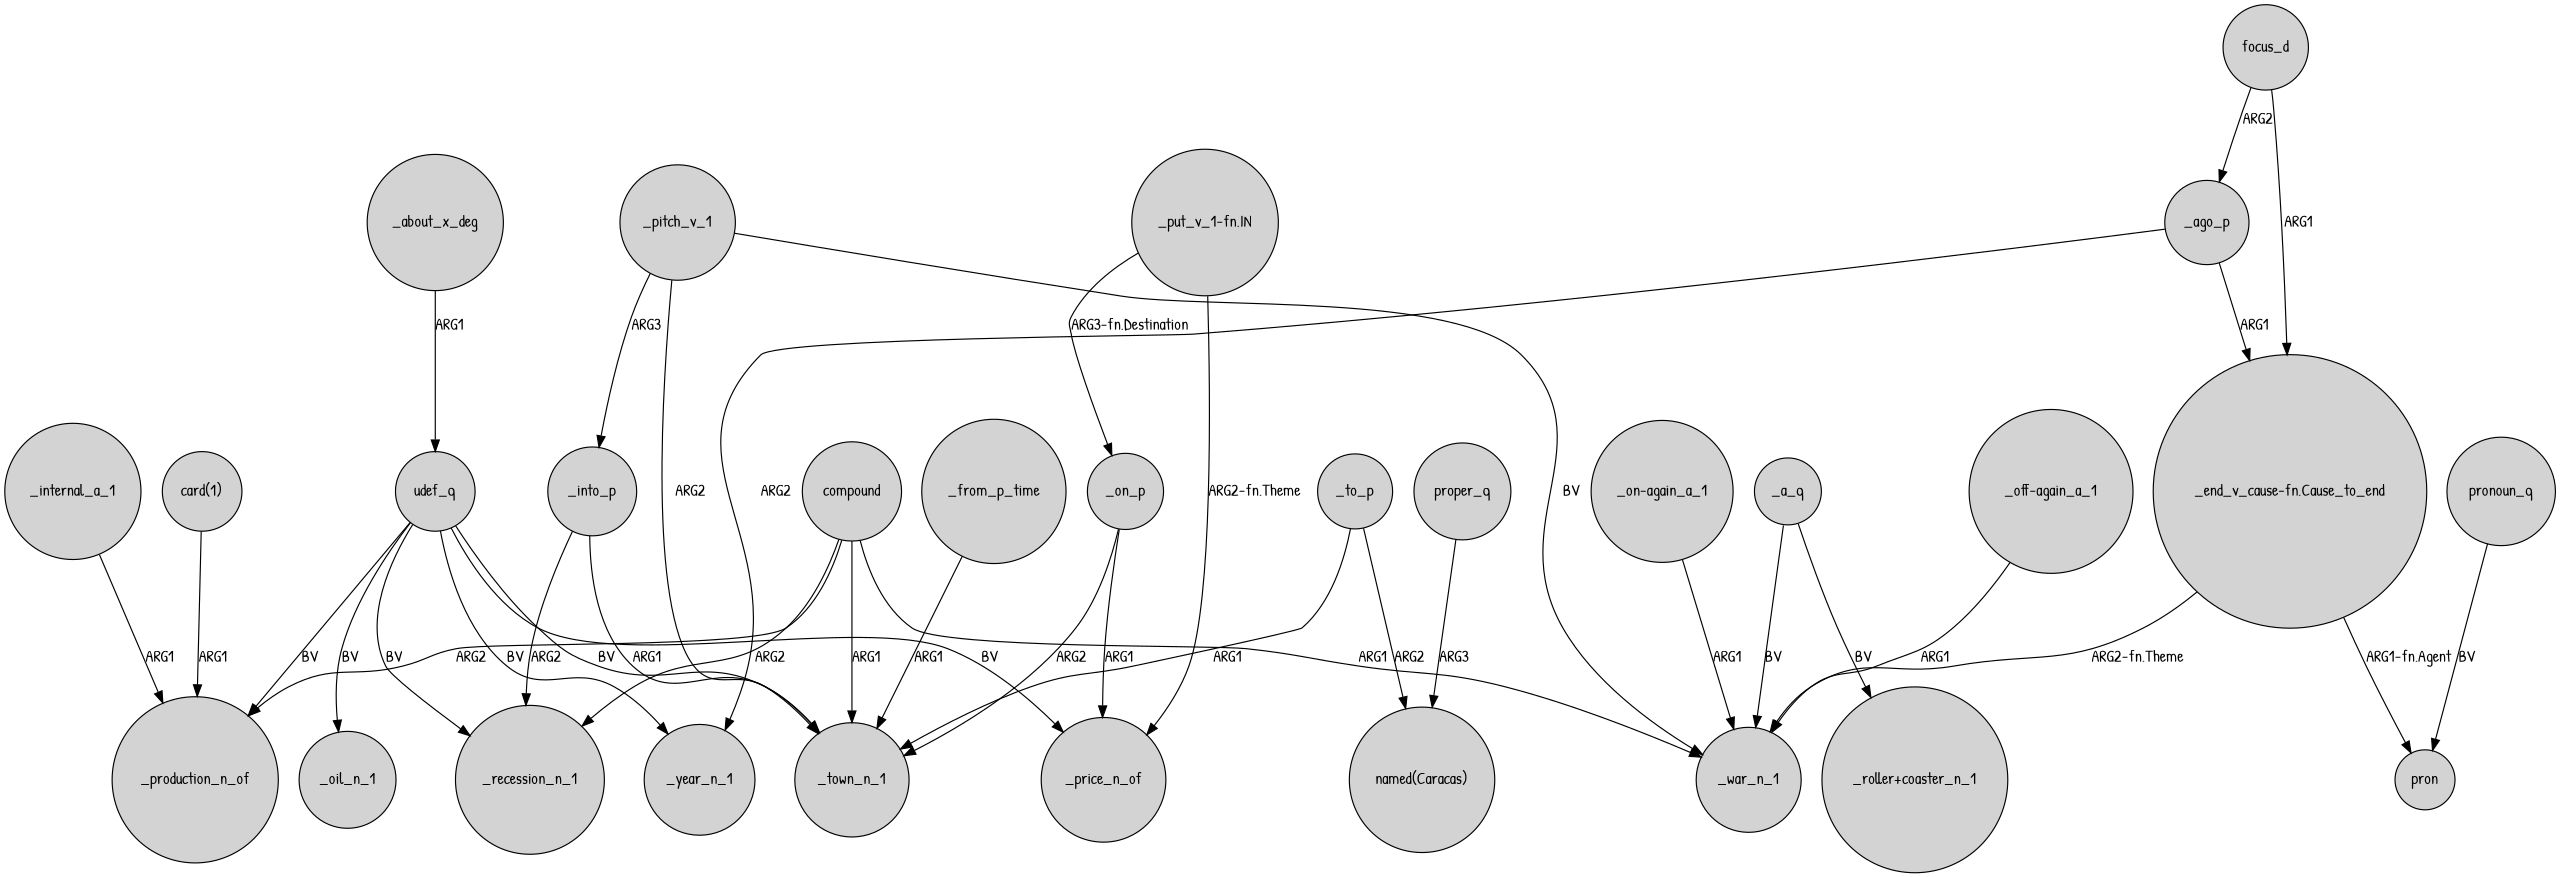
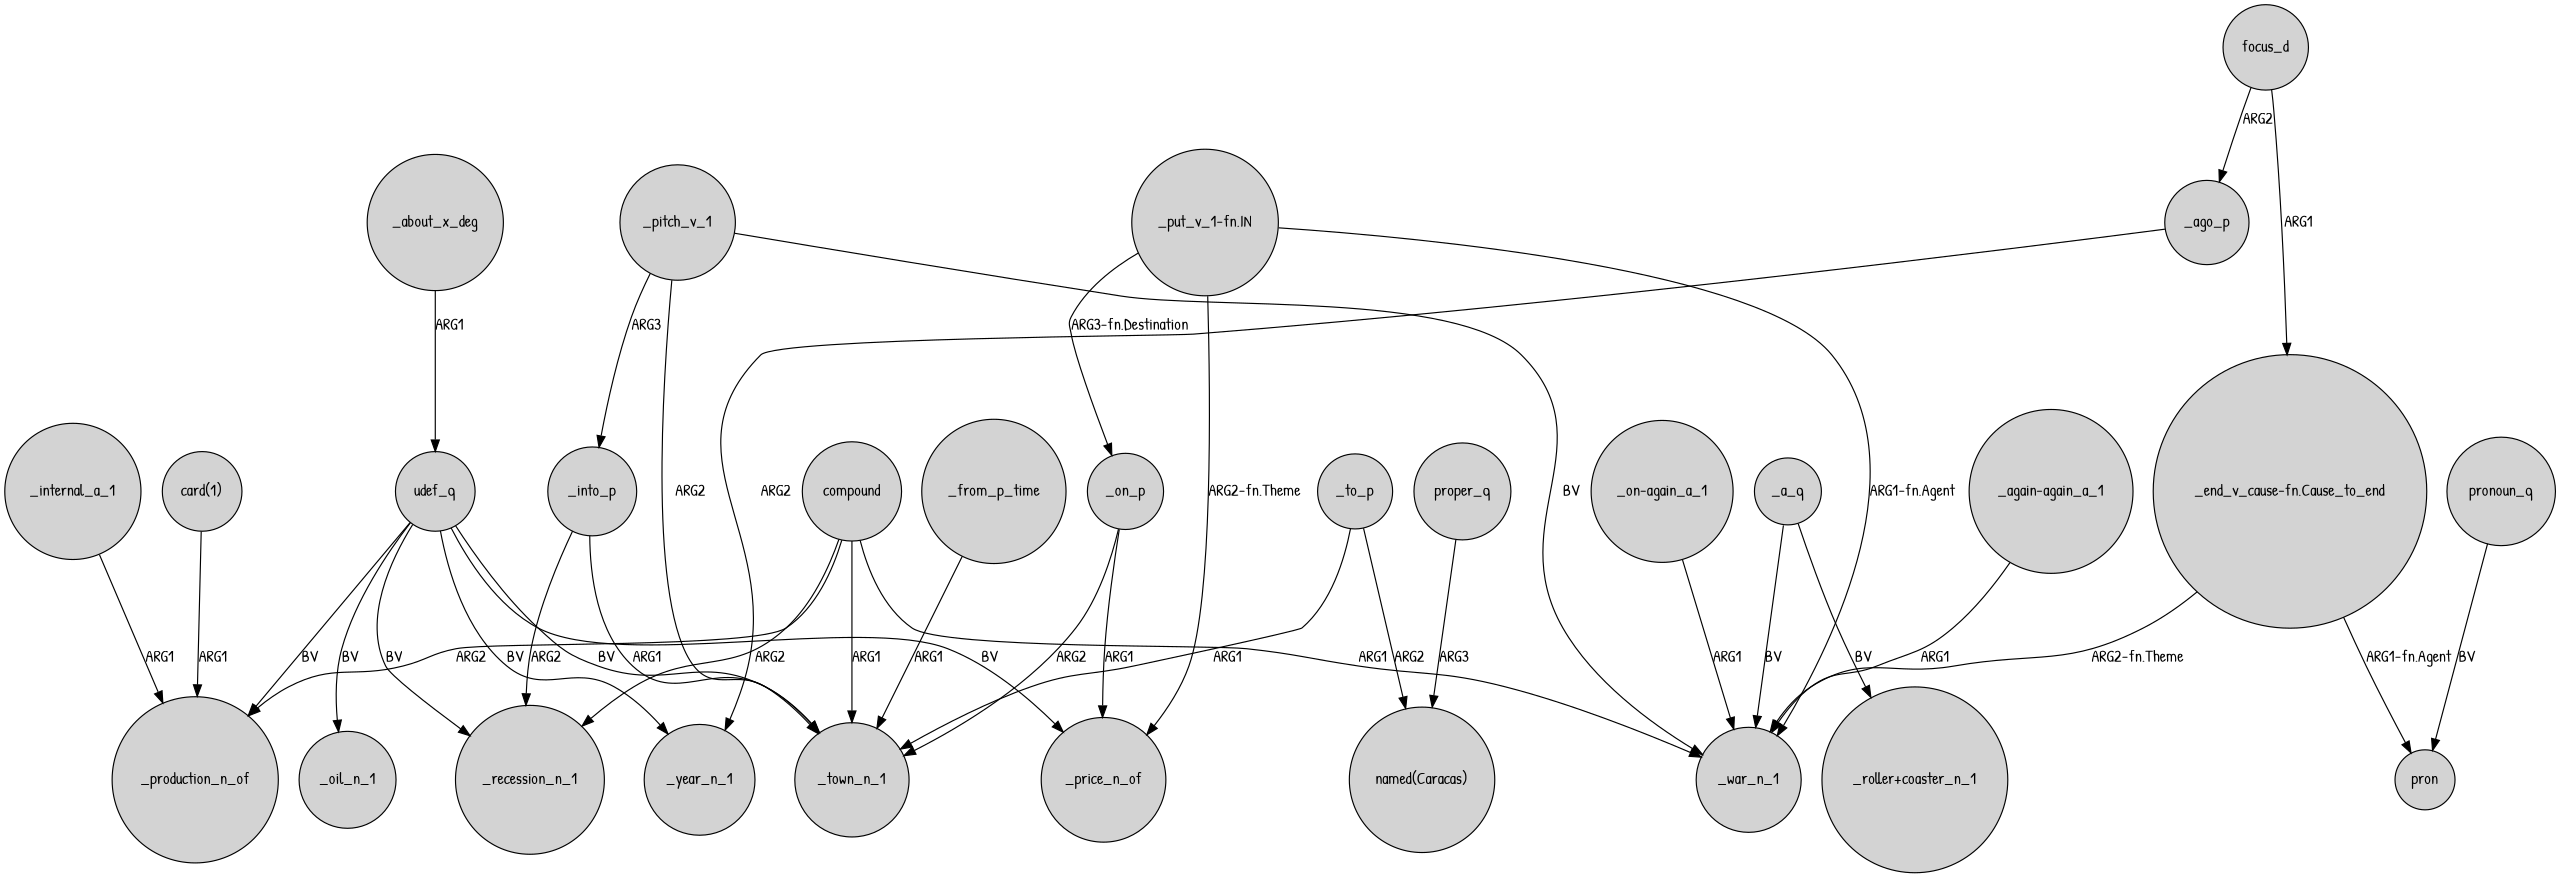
(2233, 306) -> none
none -> (1756, 309)
(2051, 491) -> (2051, 491)
